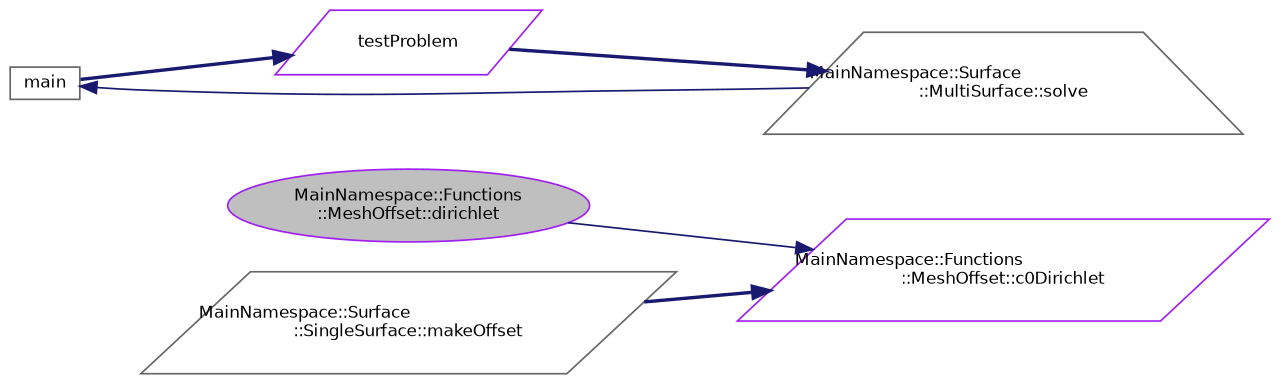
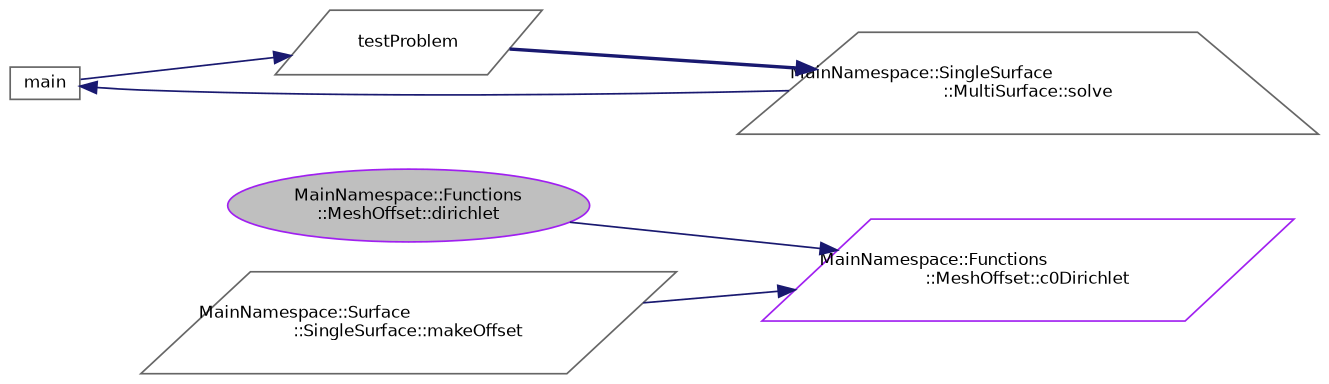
(409, 42) -> (409, 42)
(177, 68) -> (177, 68)
(1003, 83) -> (1028, 83)
(698, 297) -> (711, 297)
